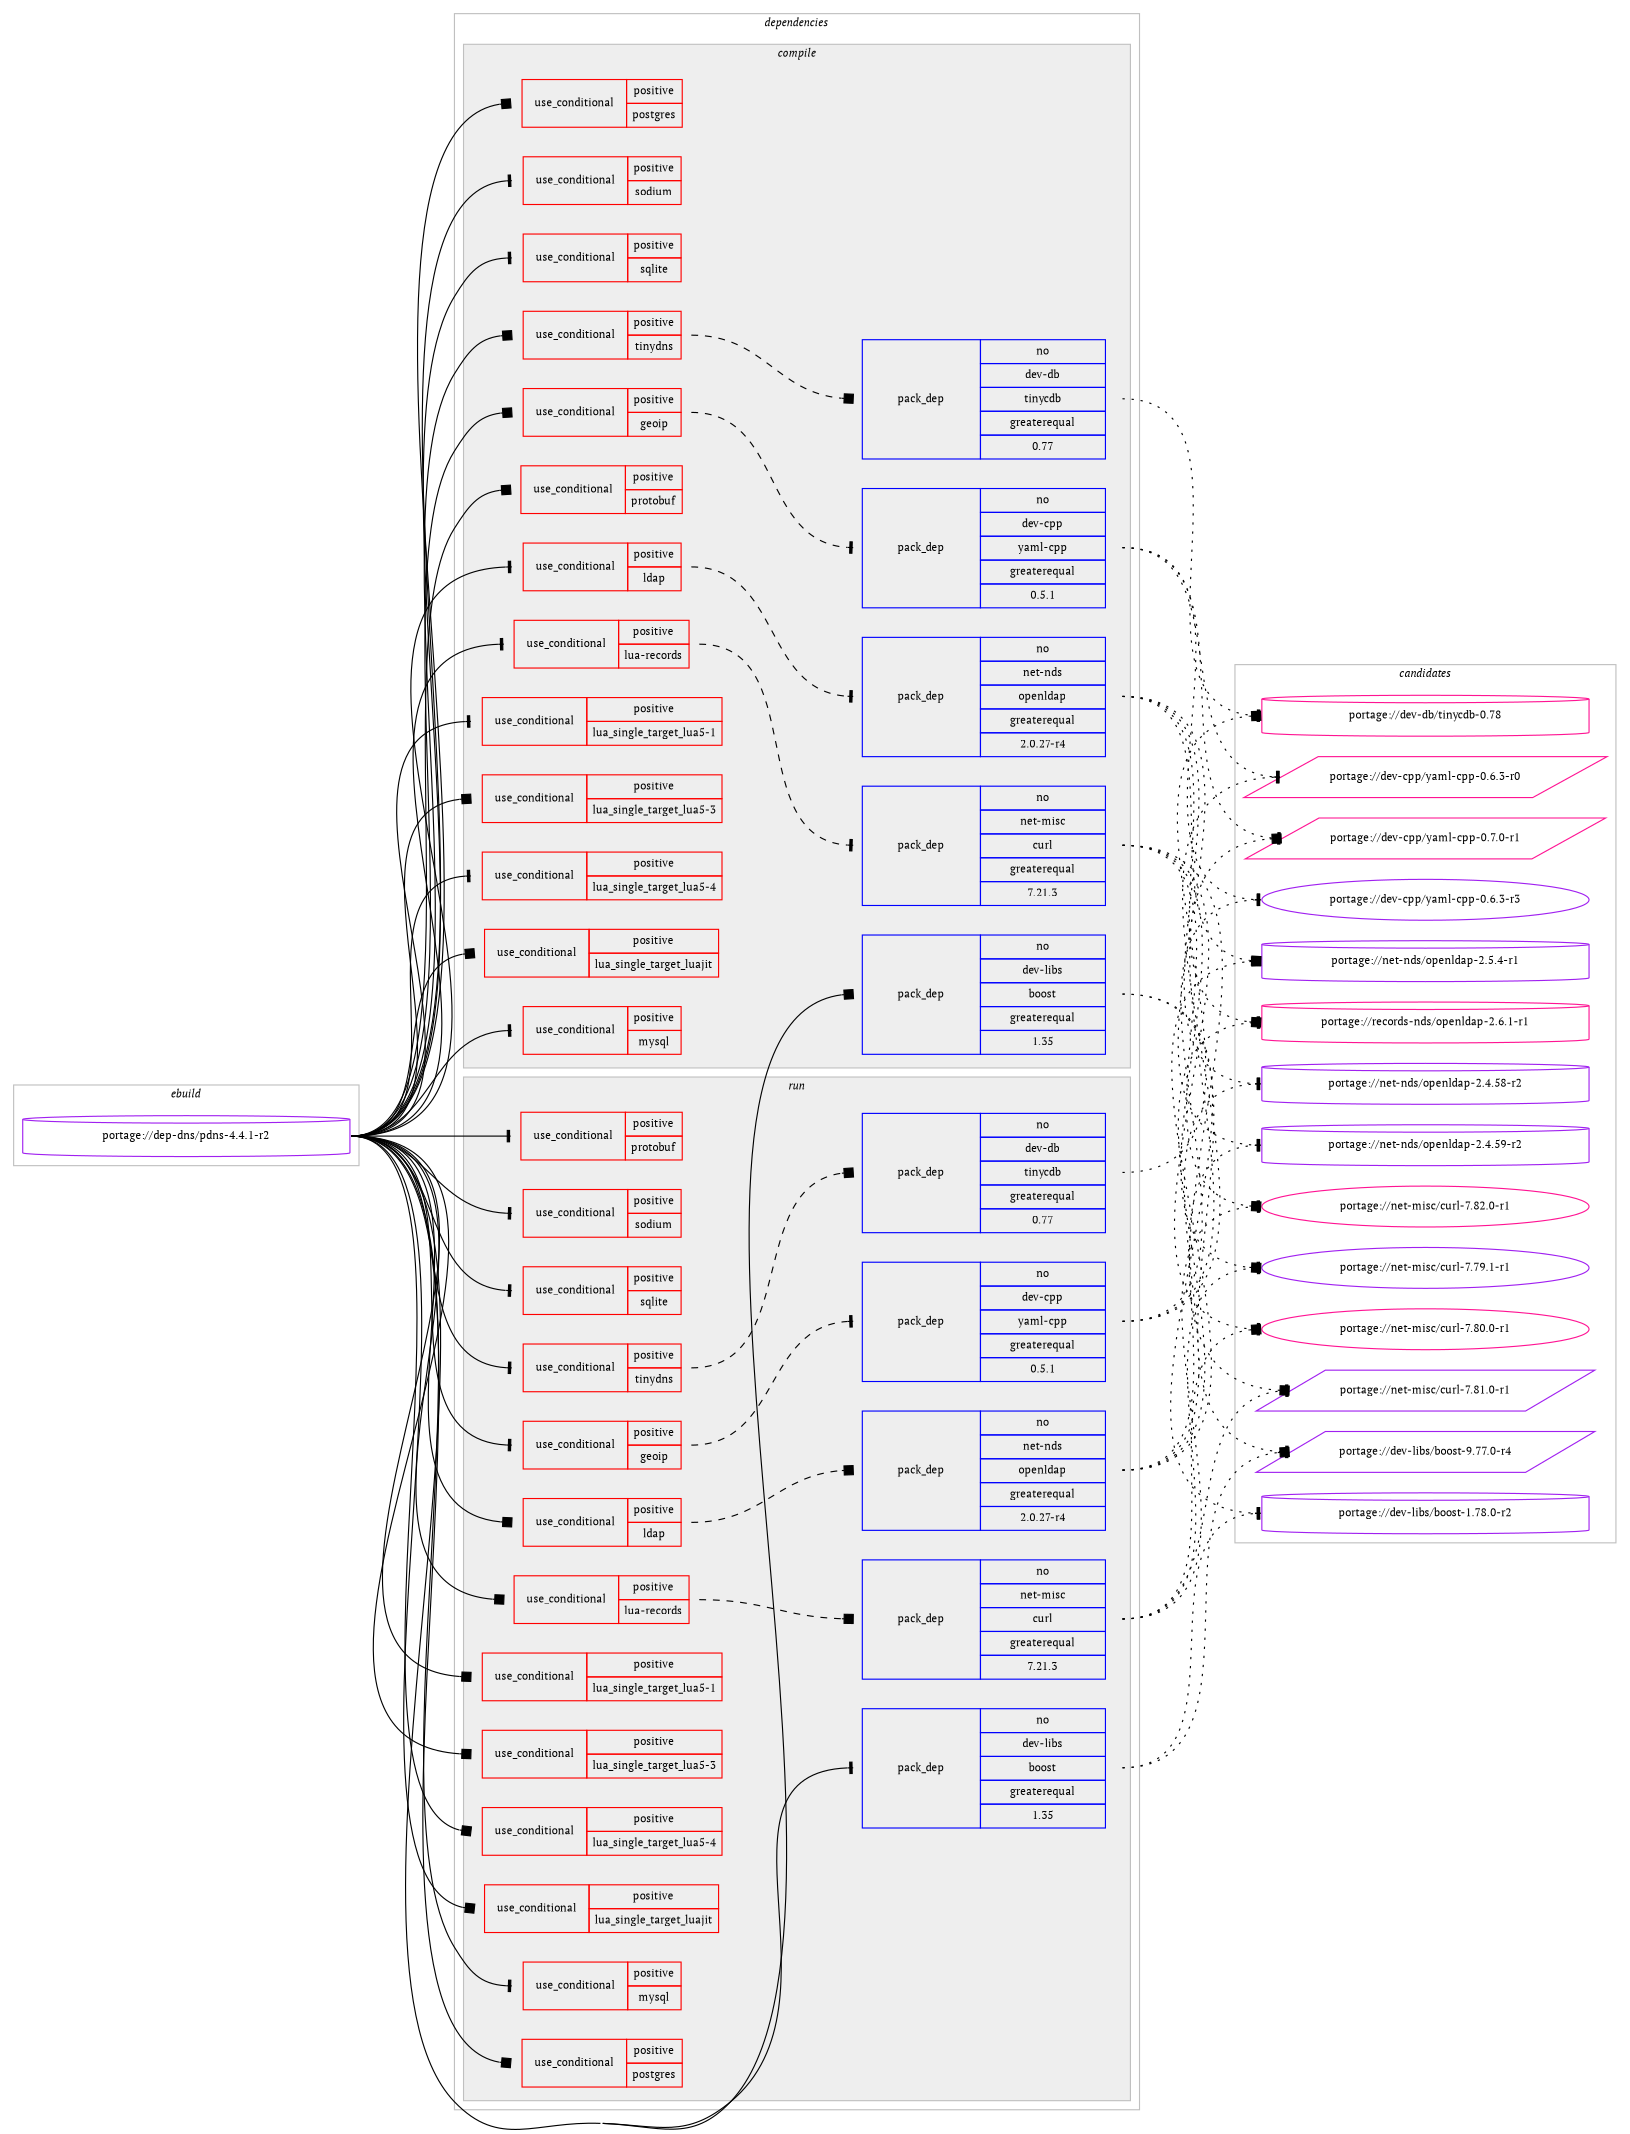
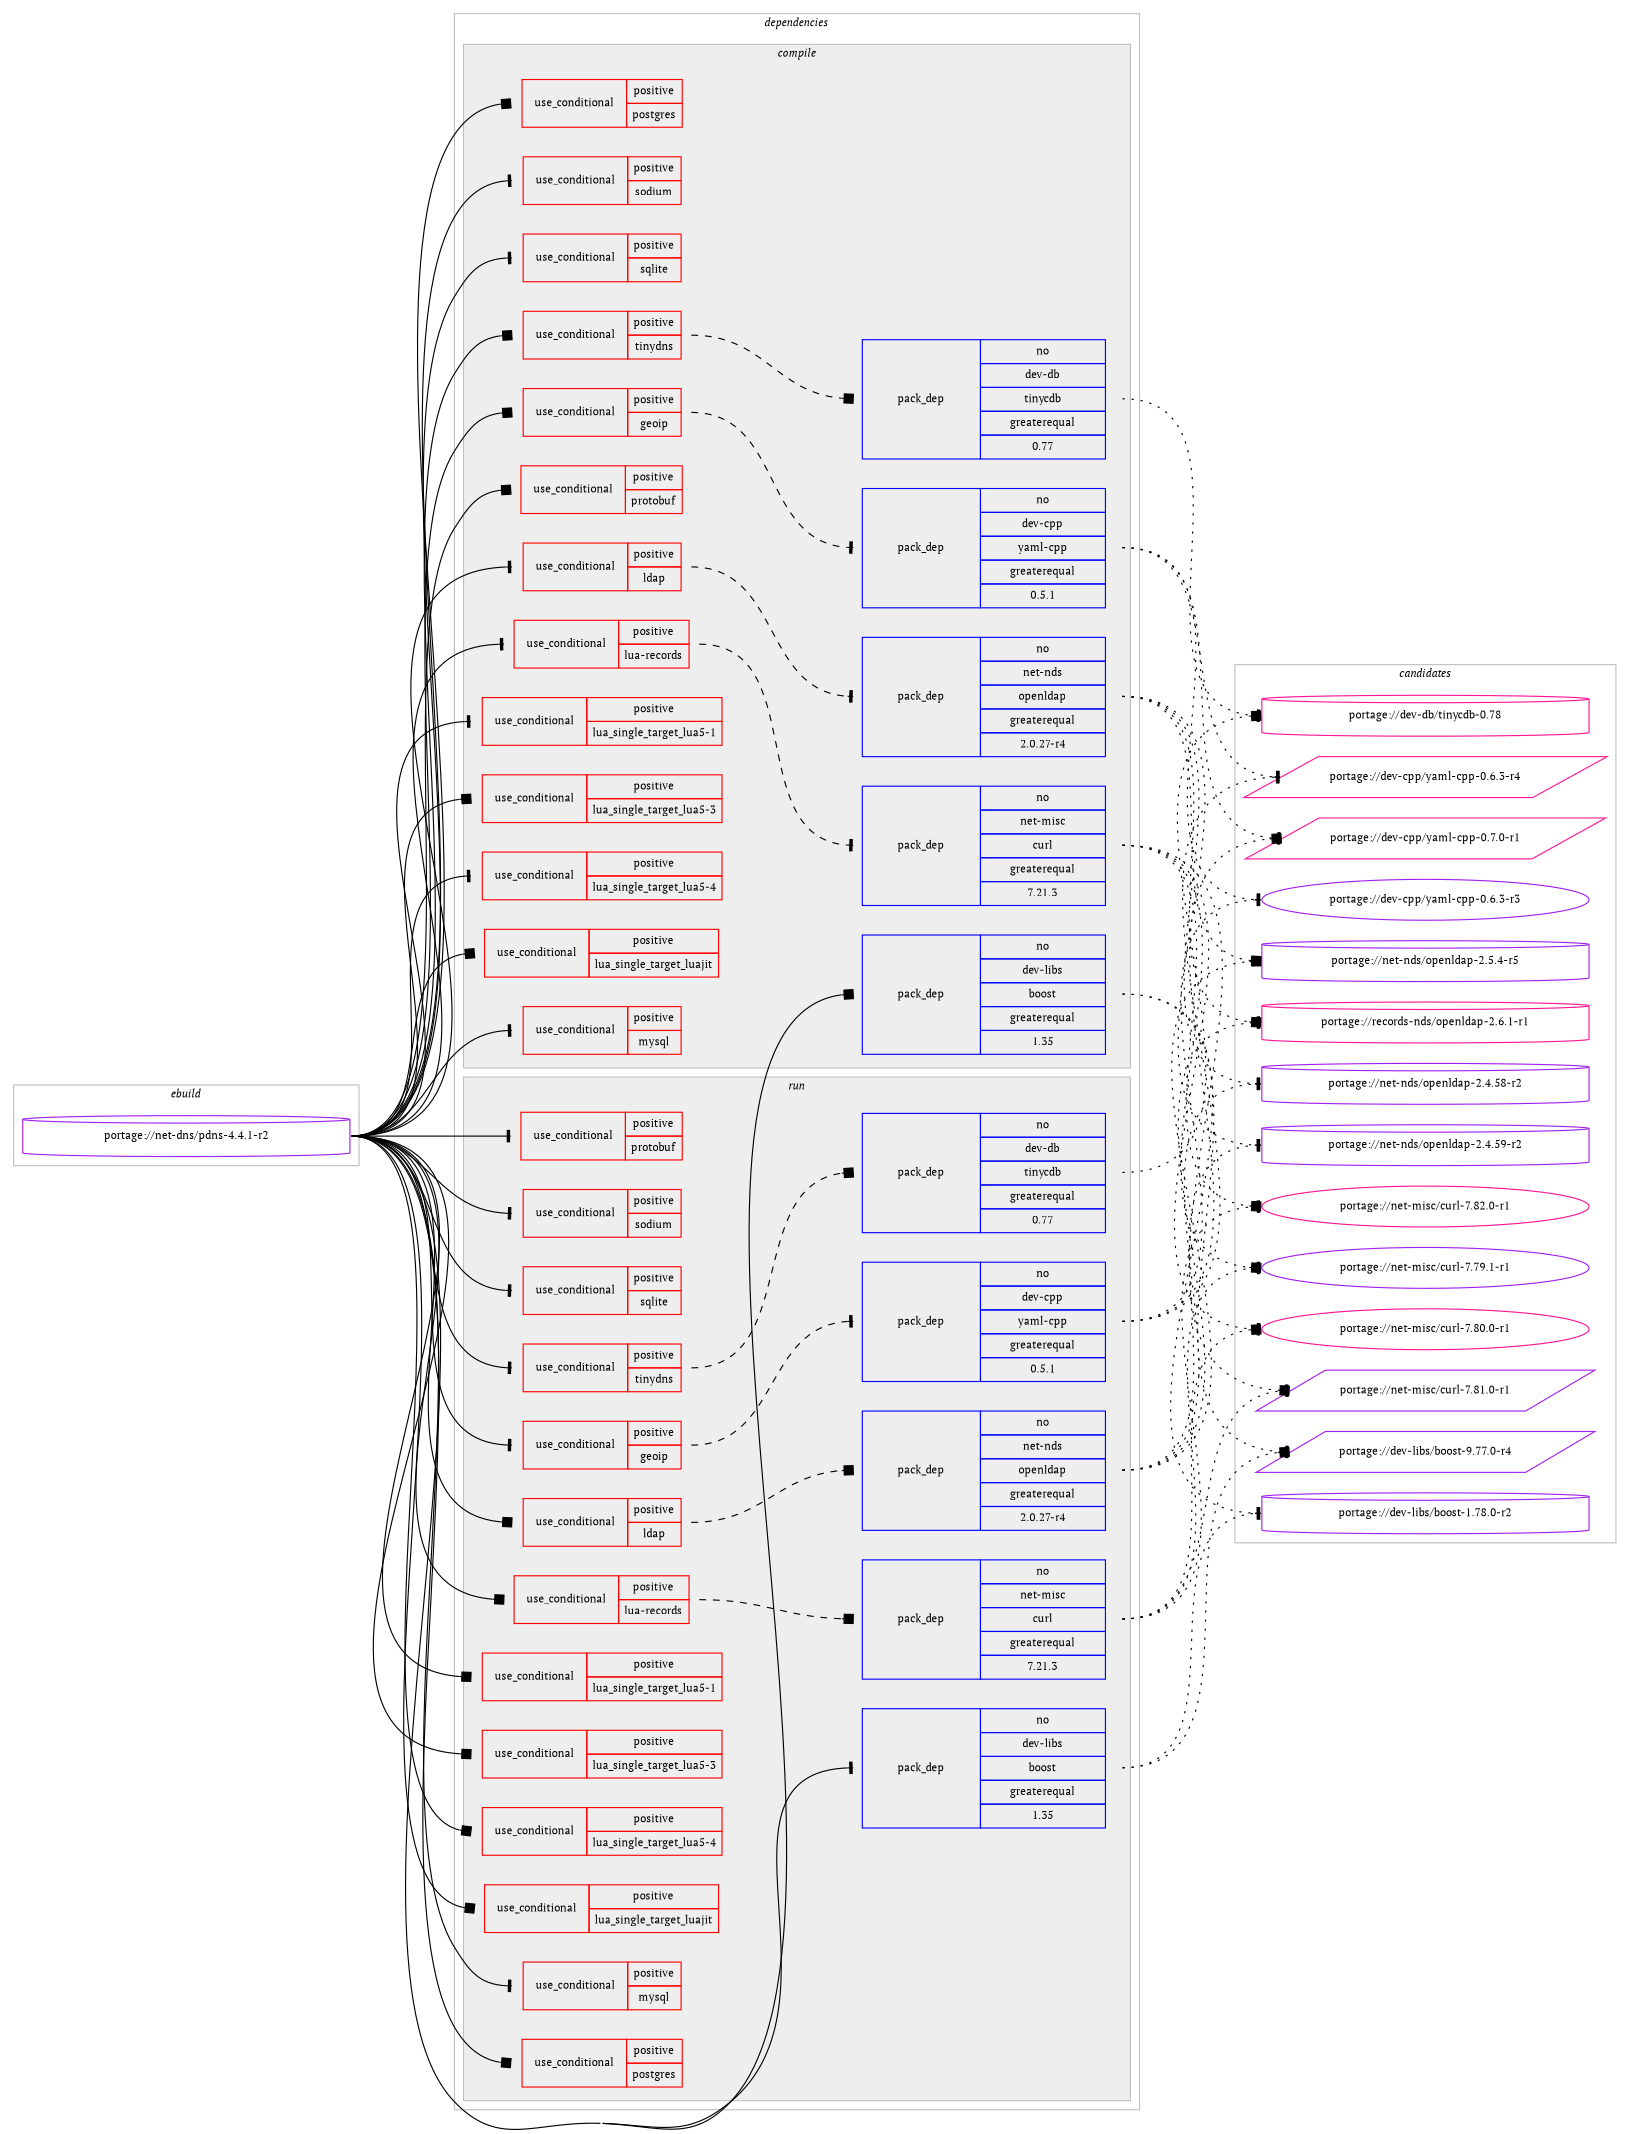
(1425, 777) -> (1425, 777)
(1425, 961) -> (1425, 961)
(186, 1136) -> (186, 1136)
